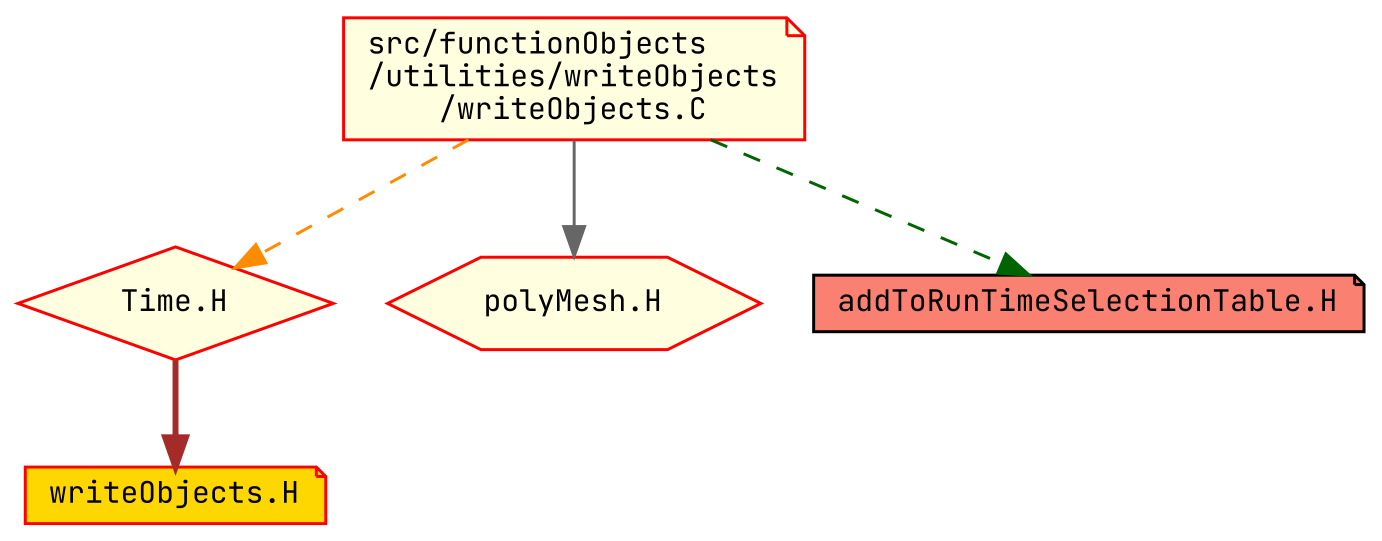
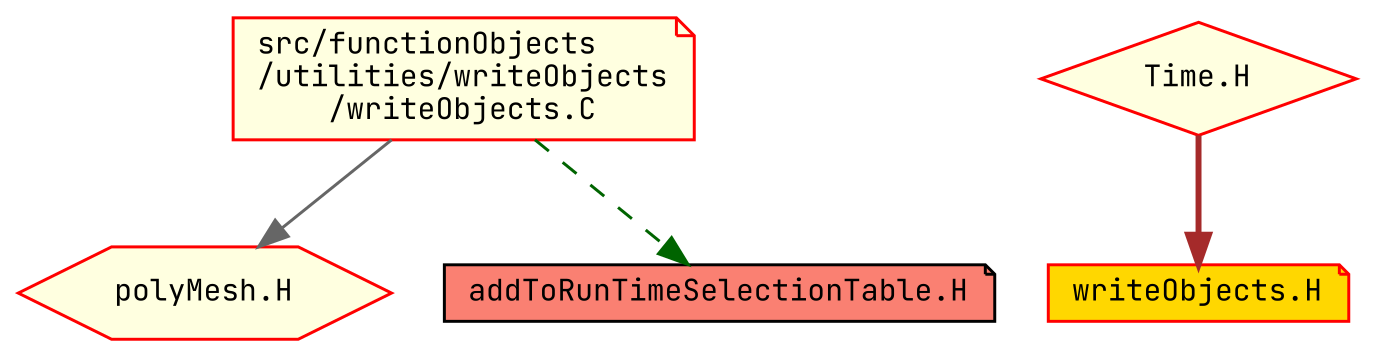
(365, 197) -> none
